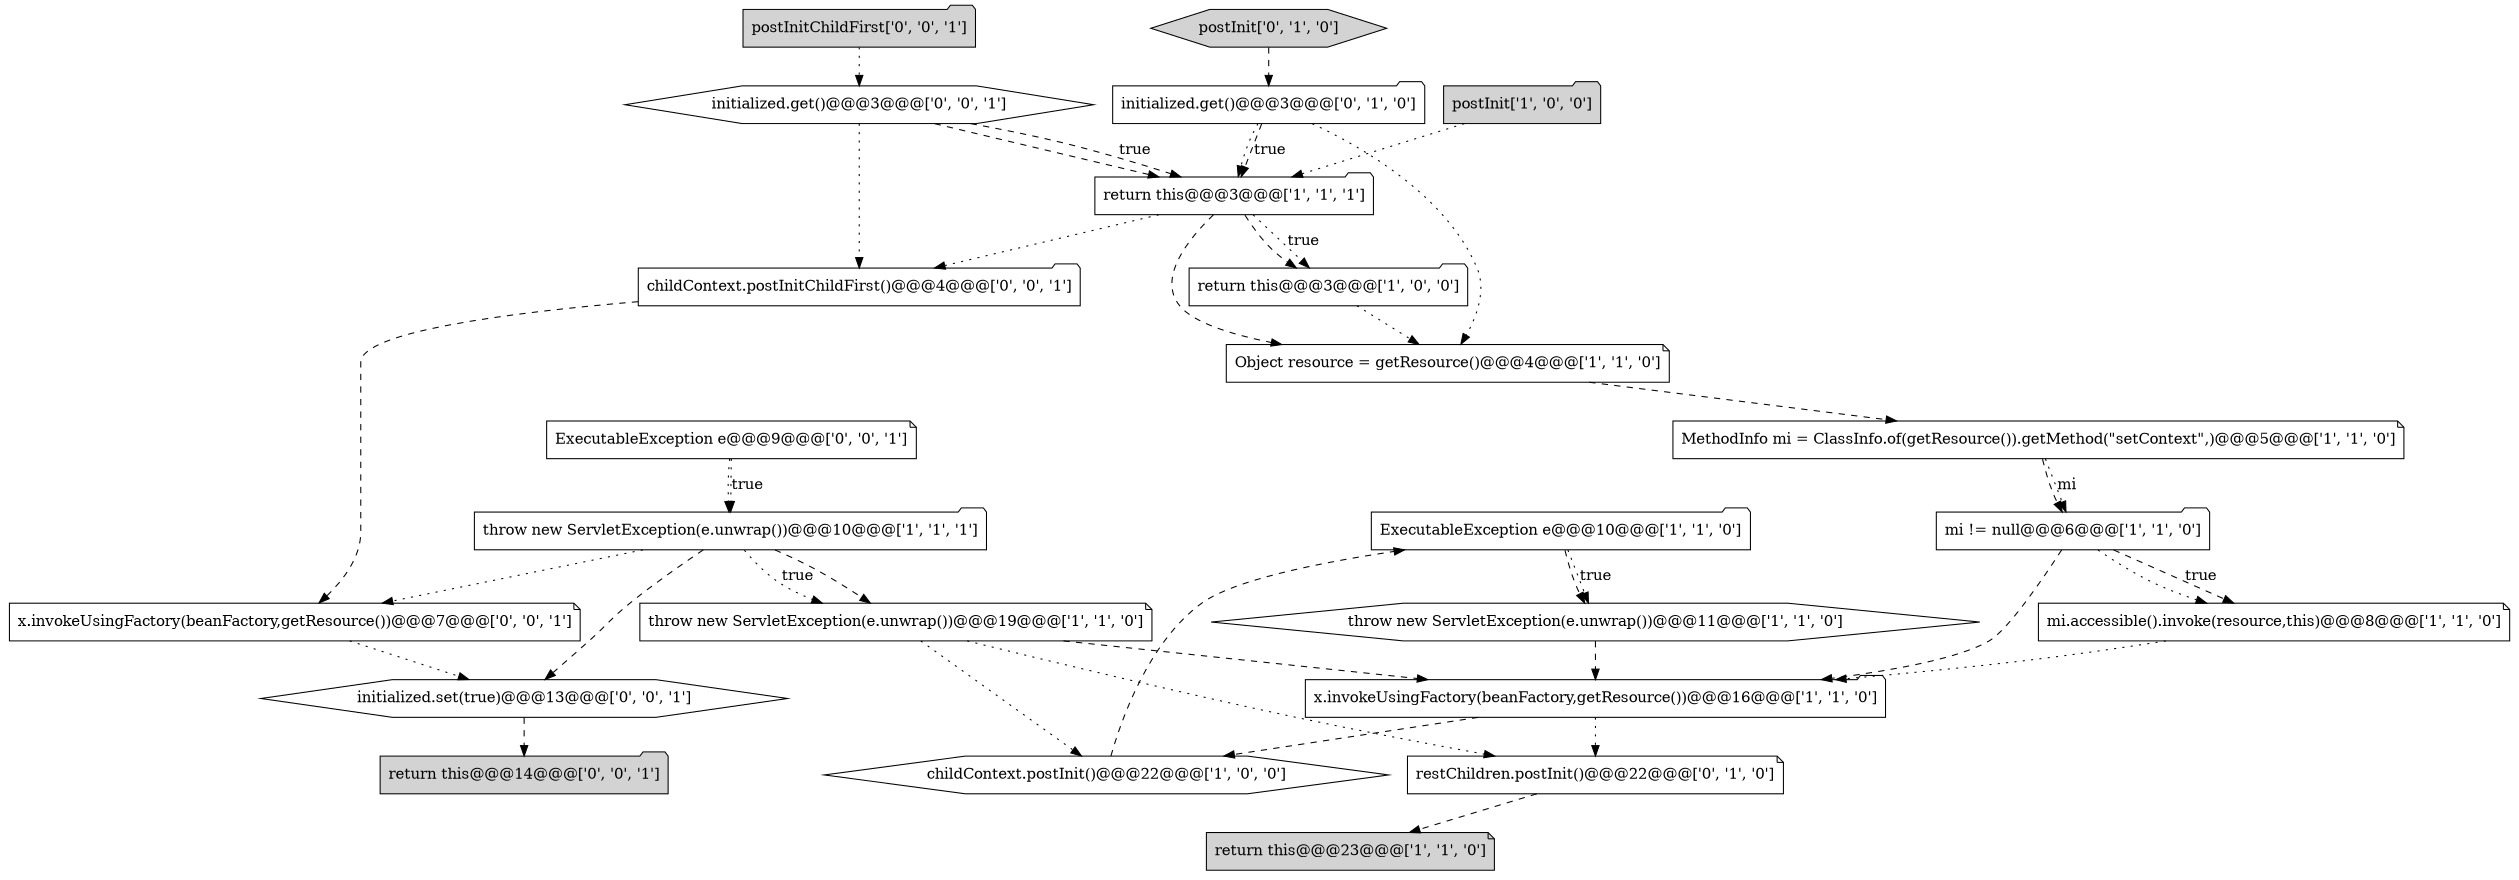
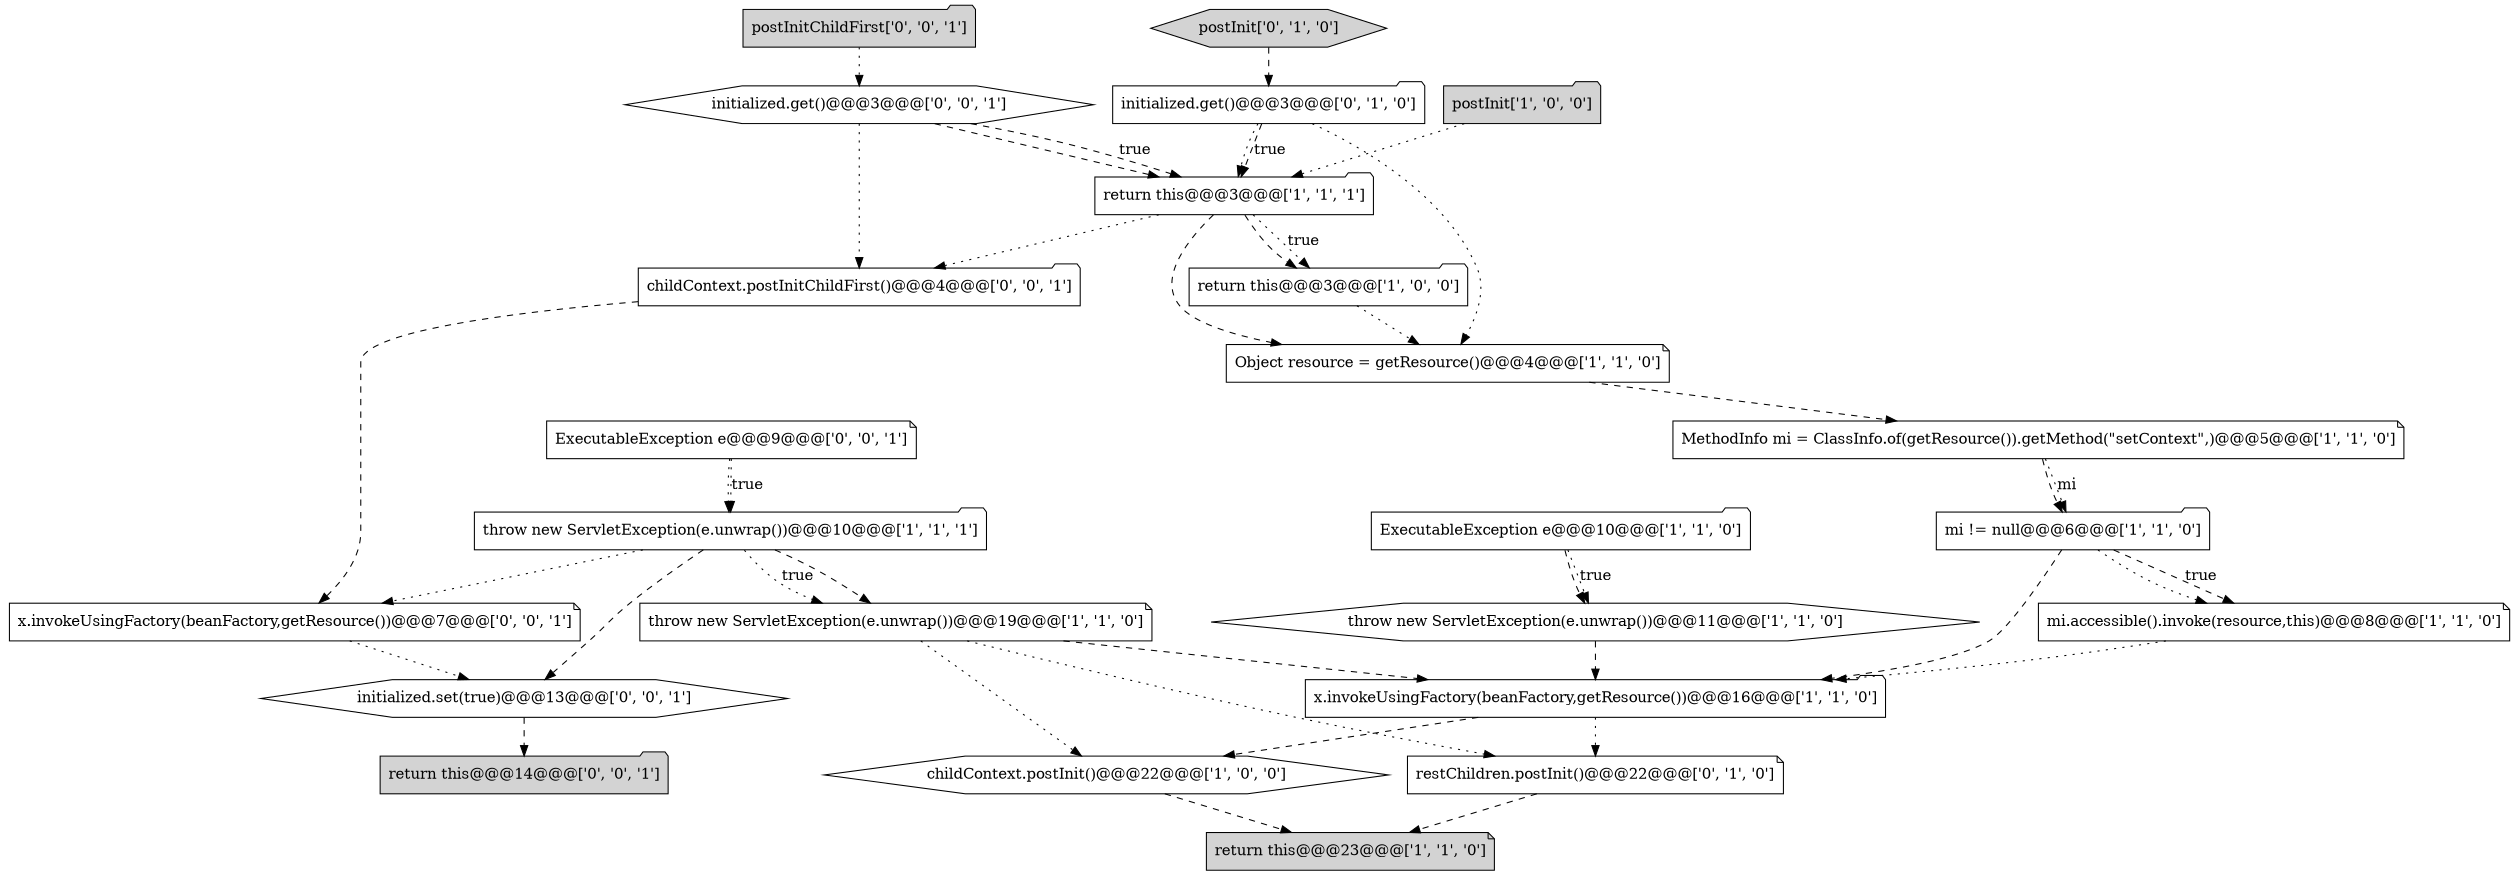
(1210, 598) -> (1223, 812)
